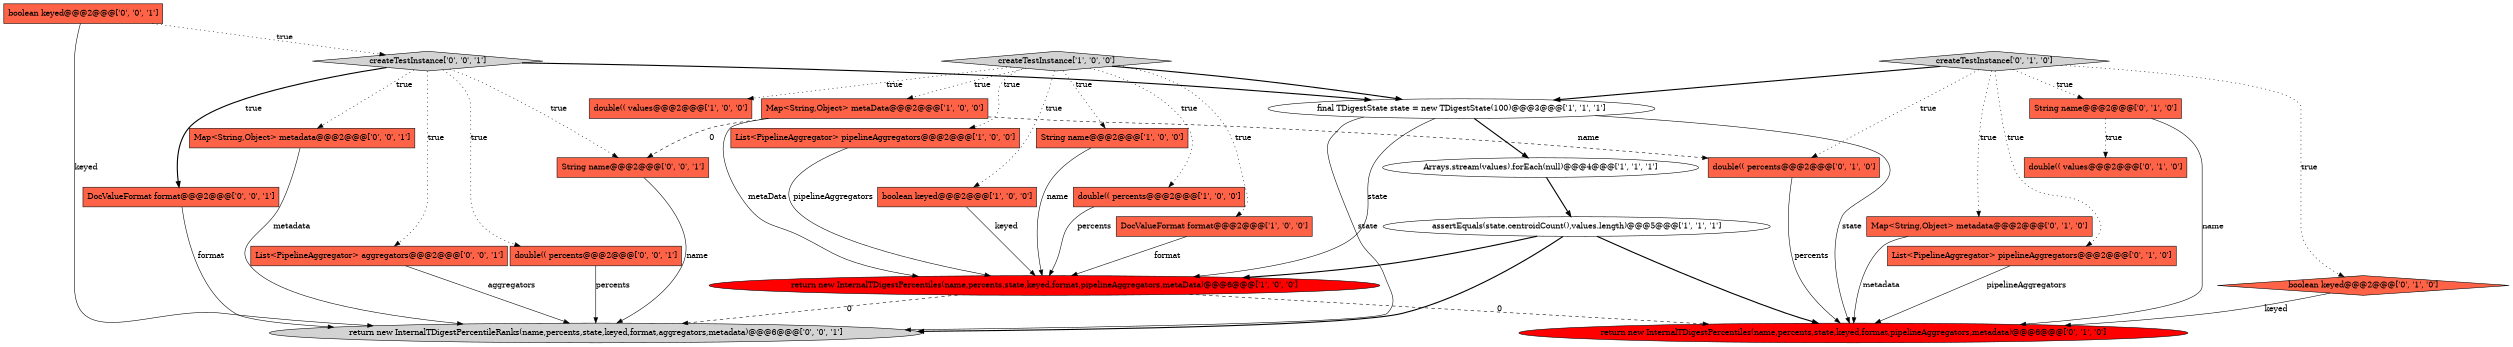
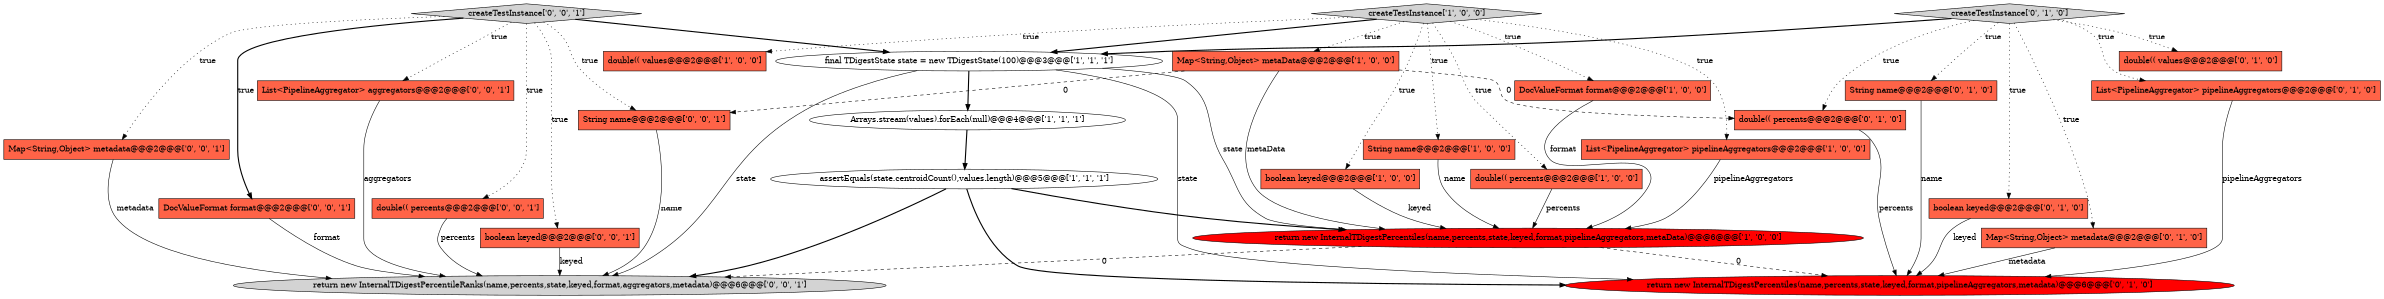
(266, 39) -> (552, 121)
(2106, 135) -> (2114, 31)
(1589, 138) -> (1509, 91)
(2363, 285) -> (2008, 209)
